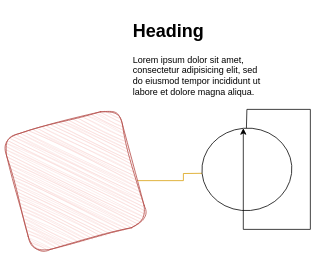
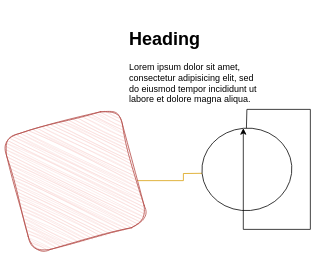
(199, 60) -> (195, 68)
